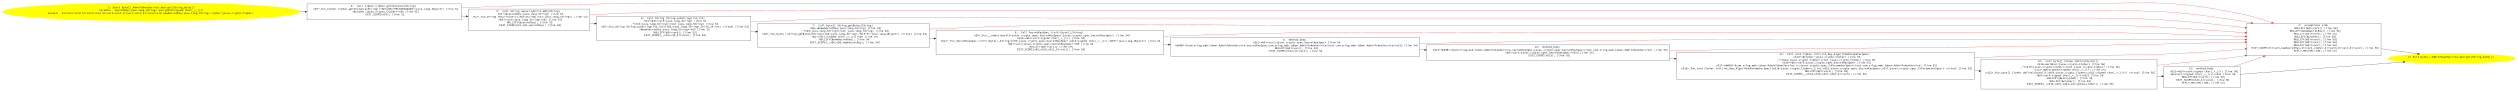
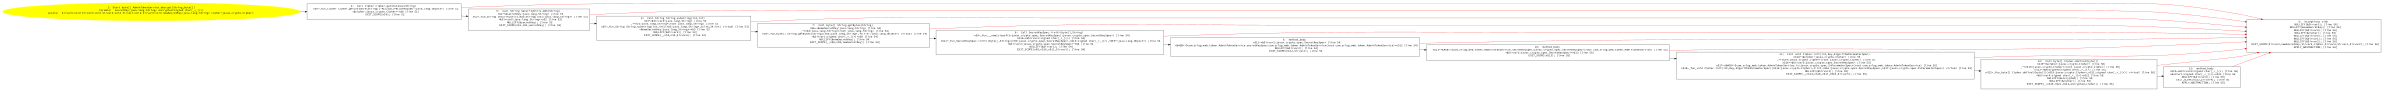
(2452, 58) -> none
